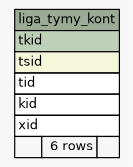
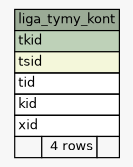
(72, 146) -> (72, 146)
